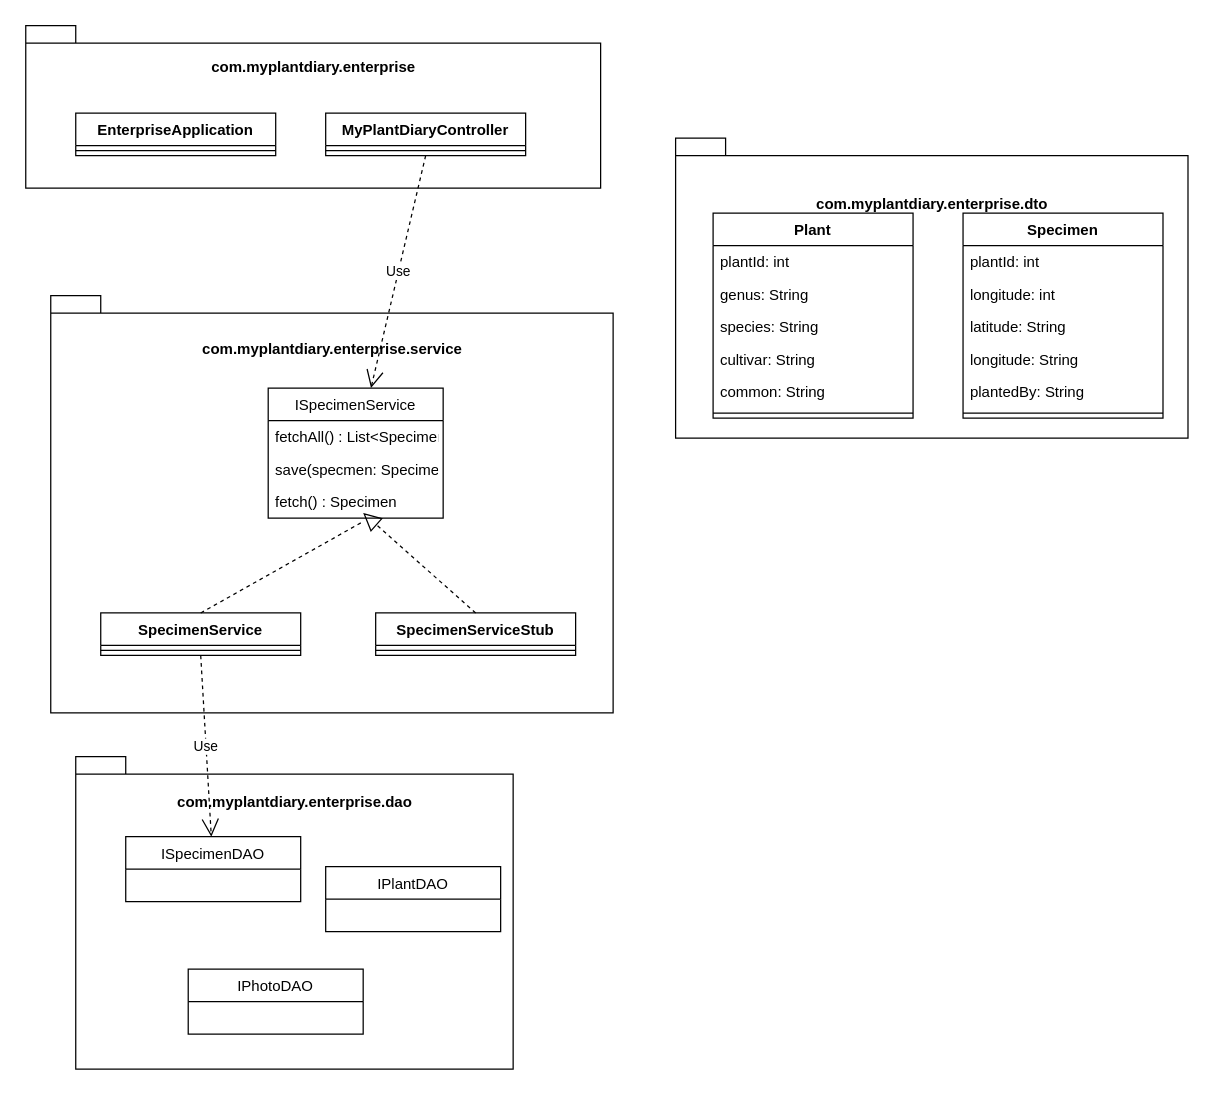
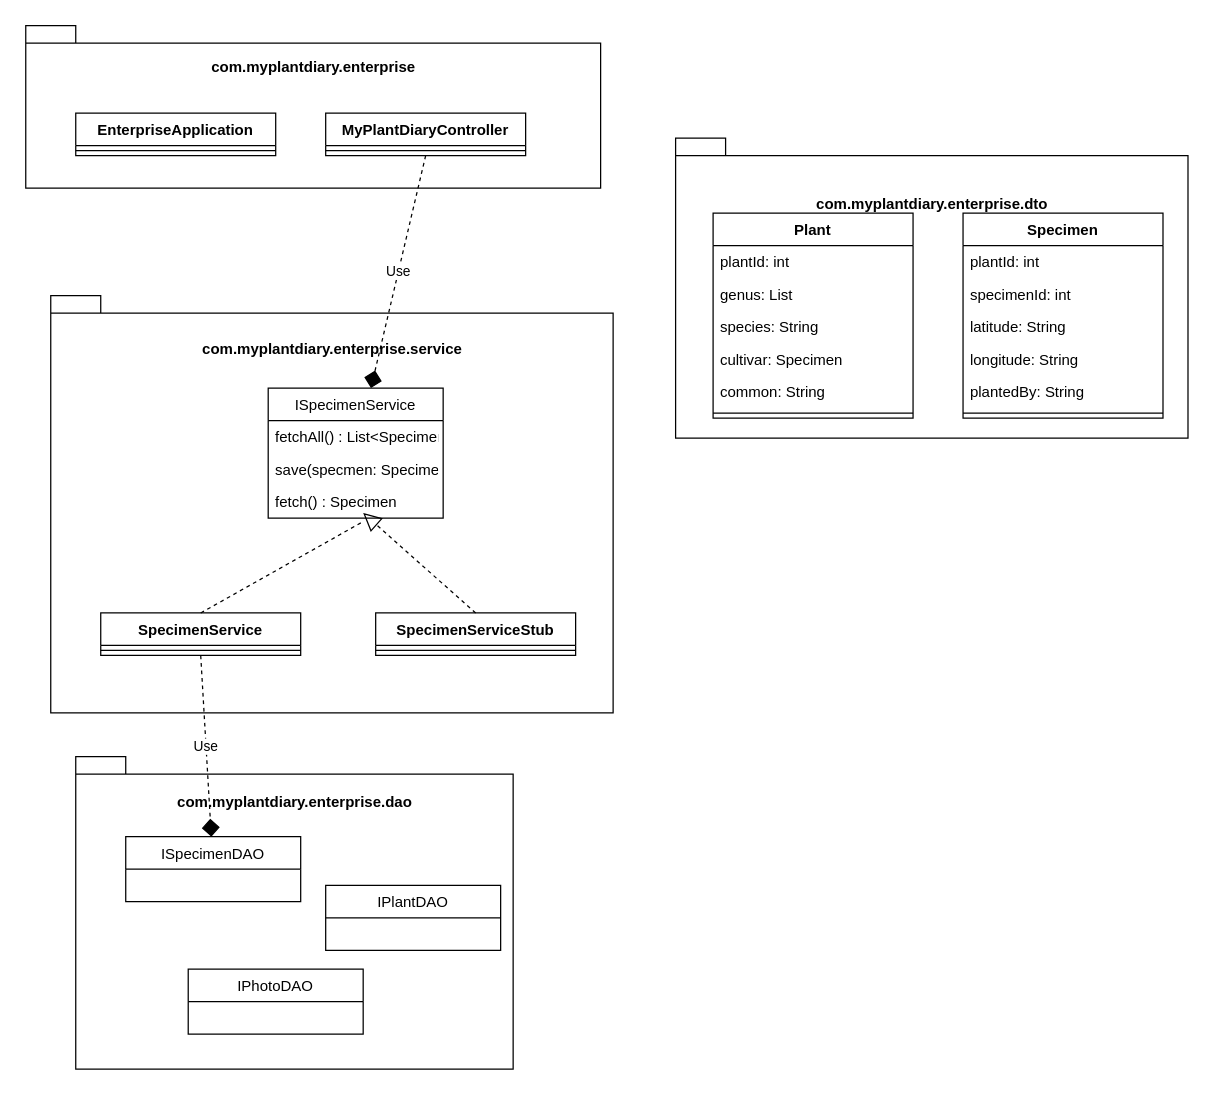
(769, 295) -> (760, 295)
(1019, 295) -> (1025, 295)
(777, 360) -> (786, 360)
(374, 377) -> (375, 369)
(211, 825) -> (210, 818)
(413, 899) -> (413, 918)
